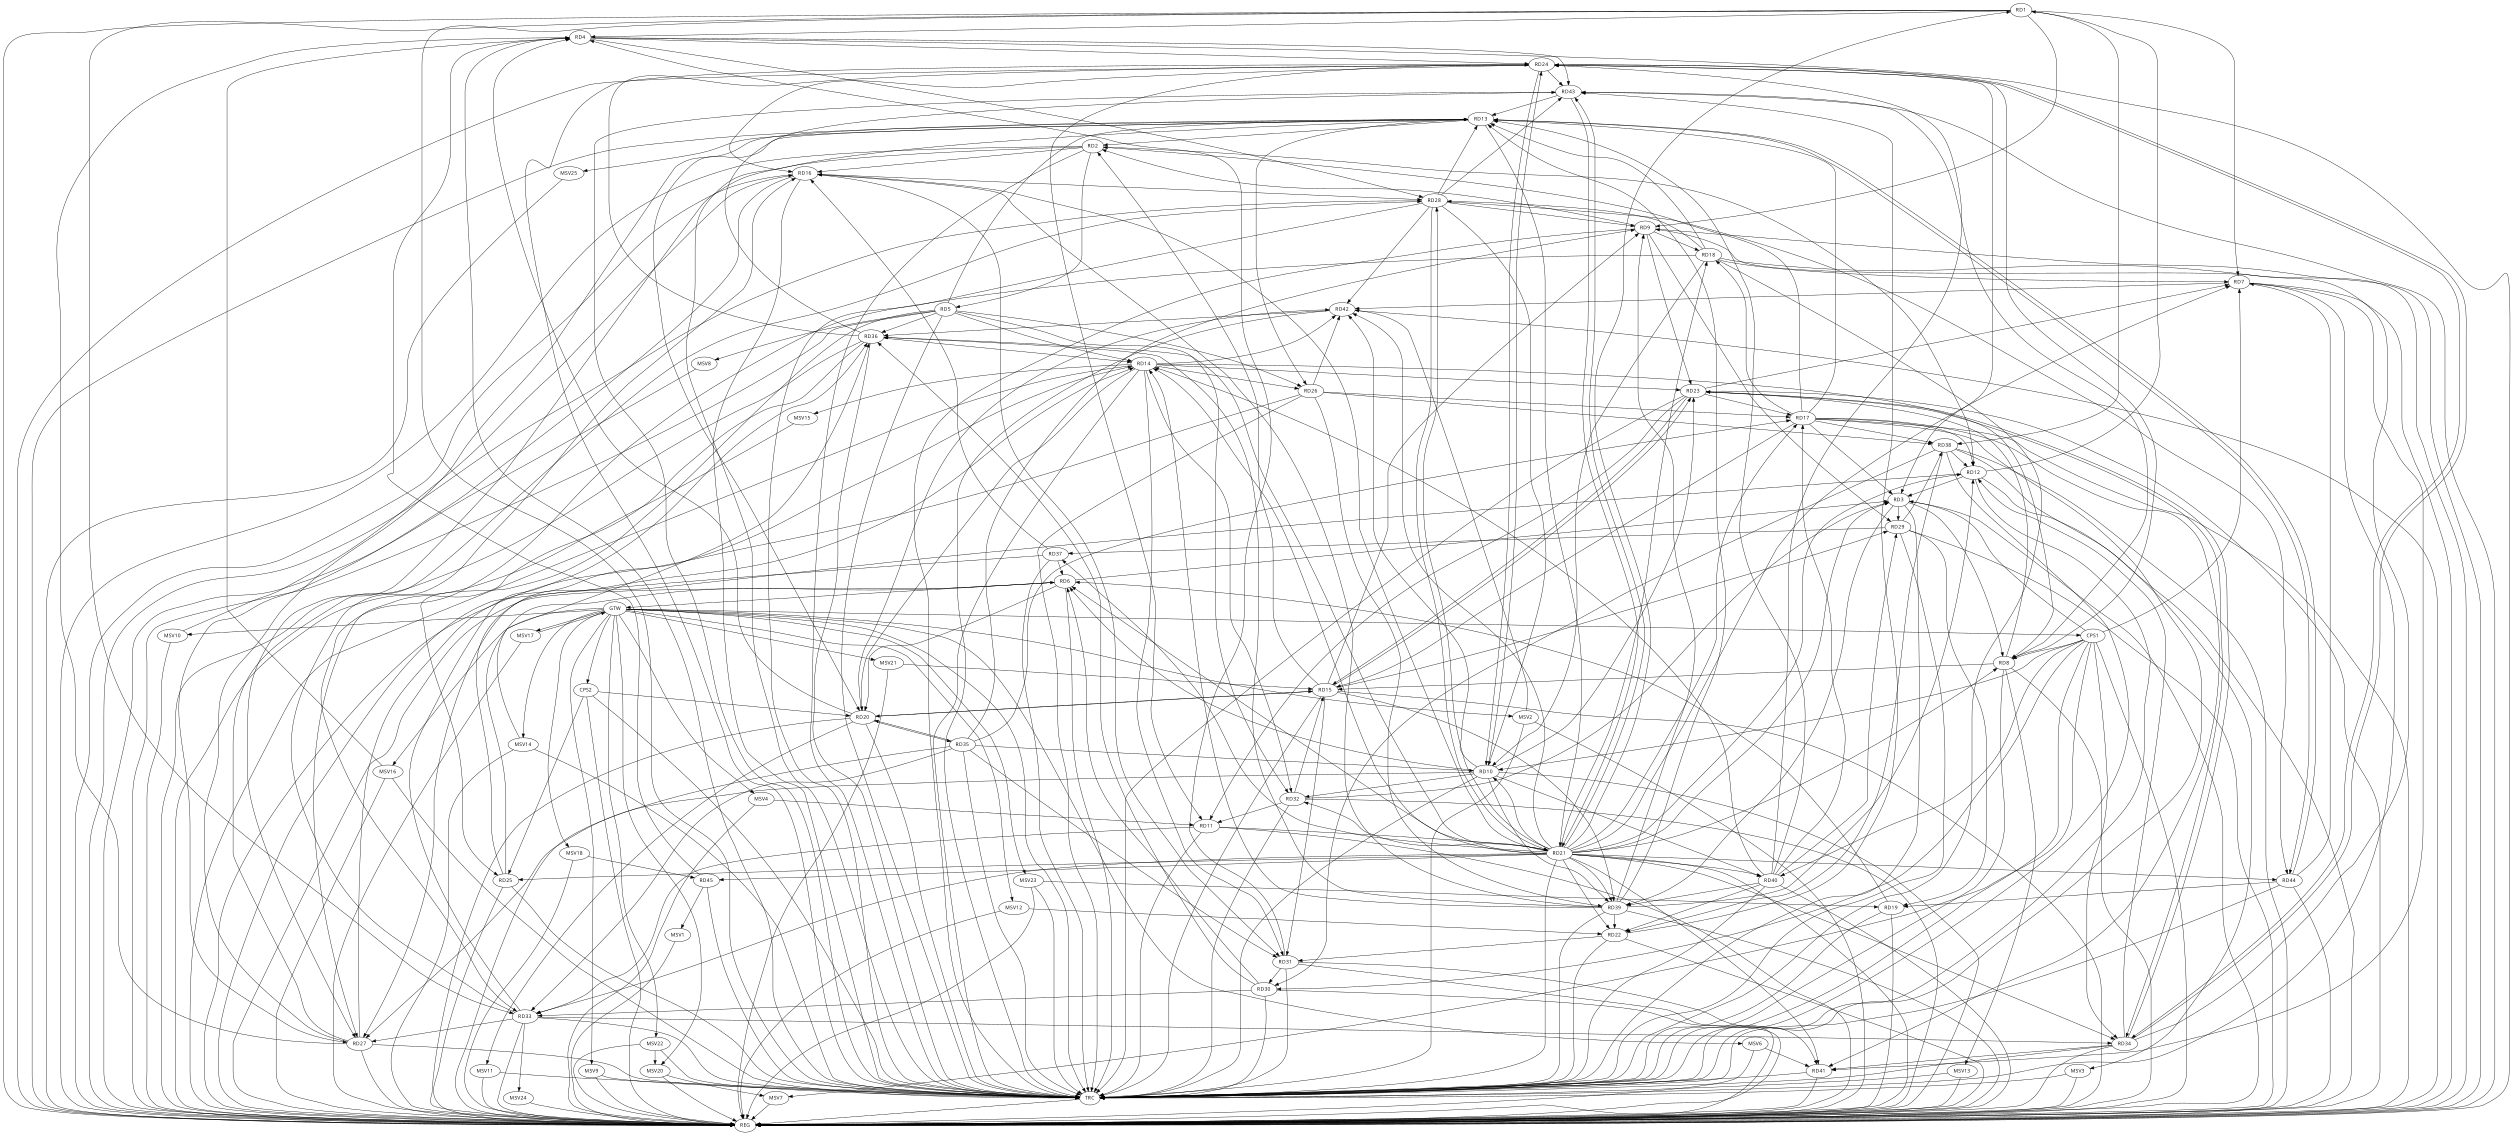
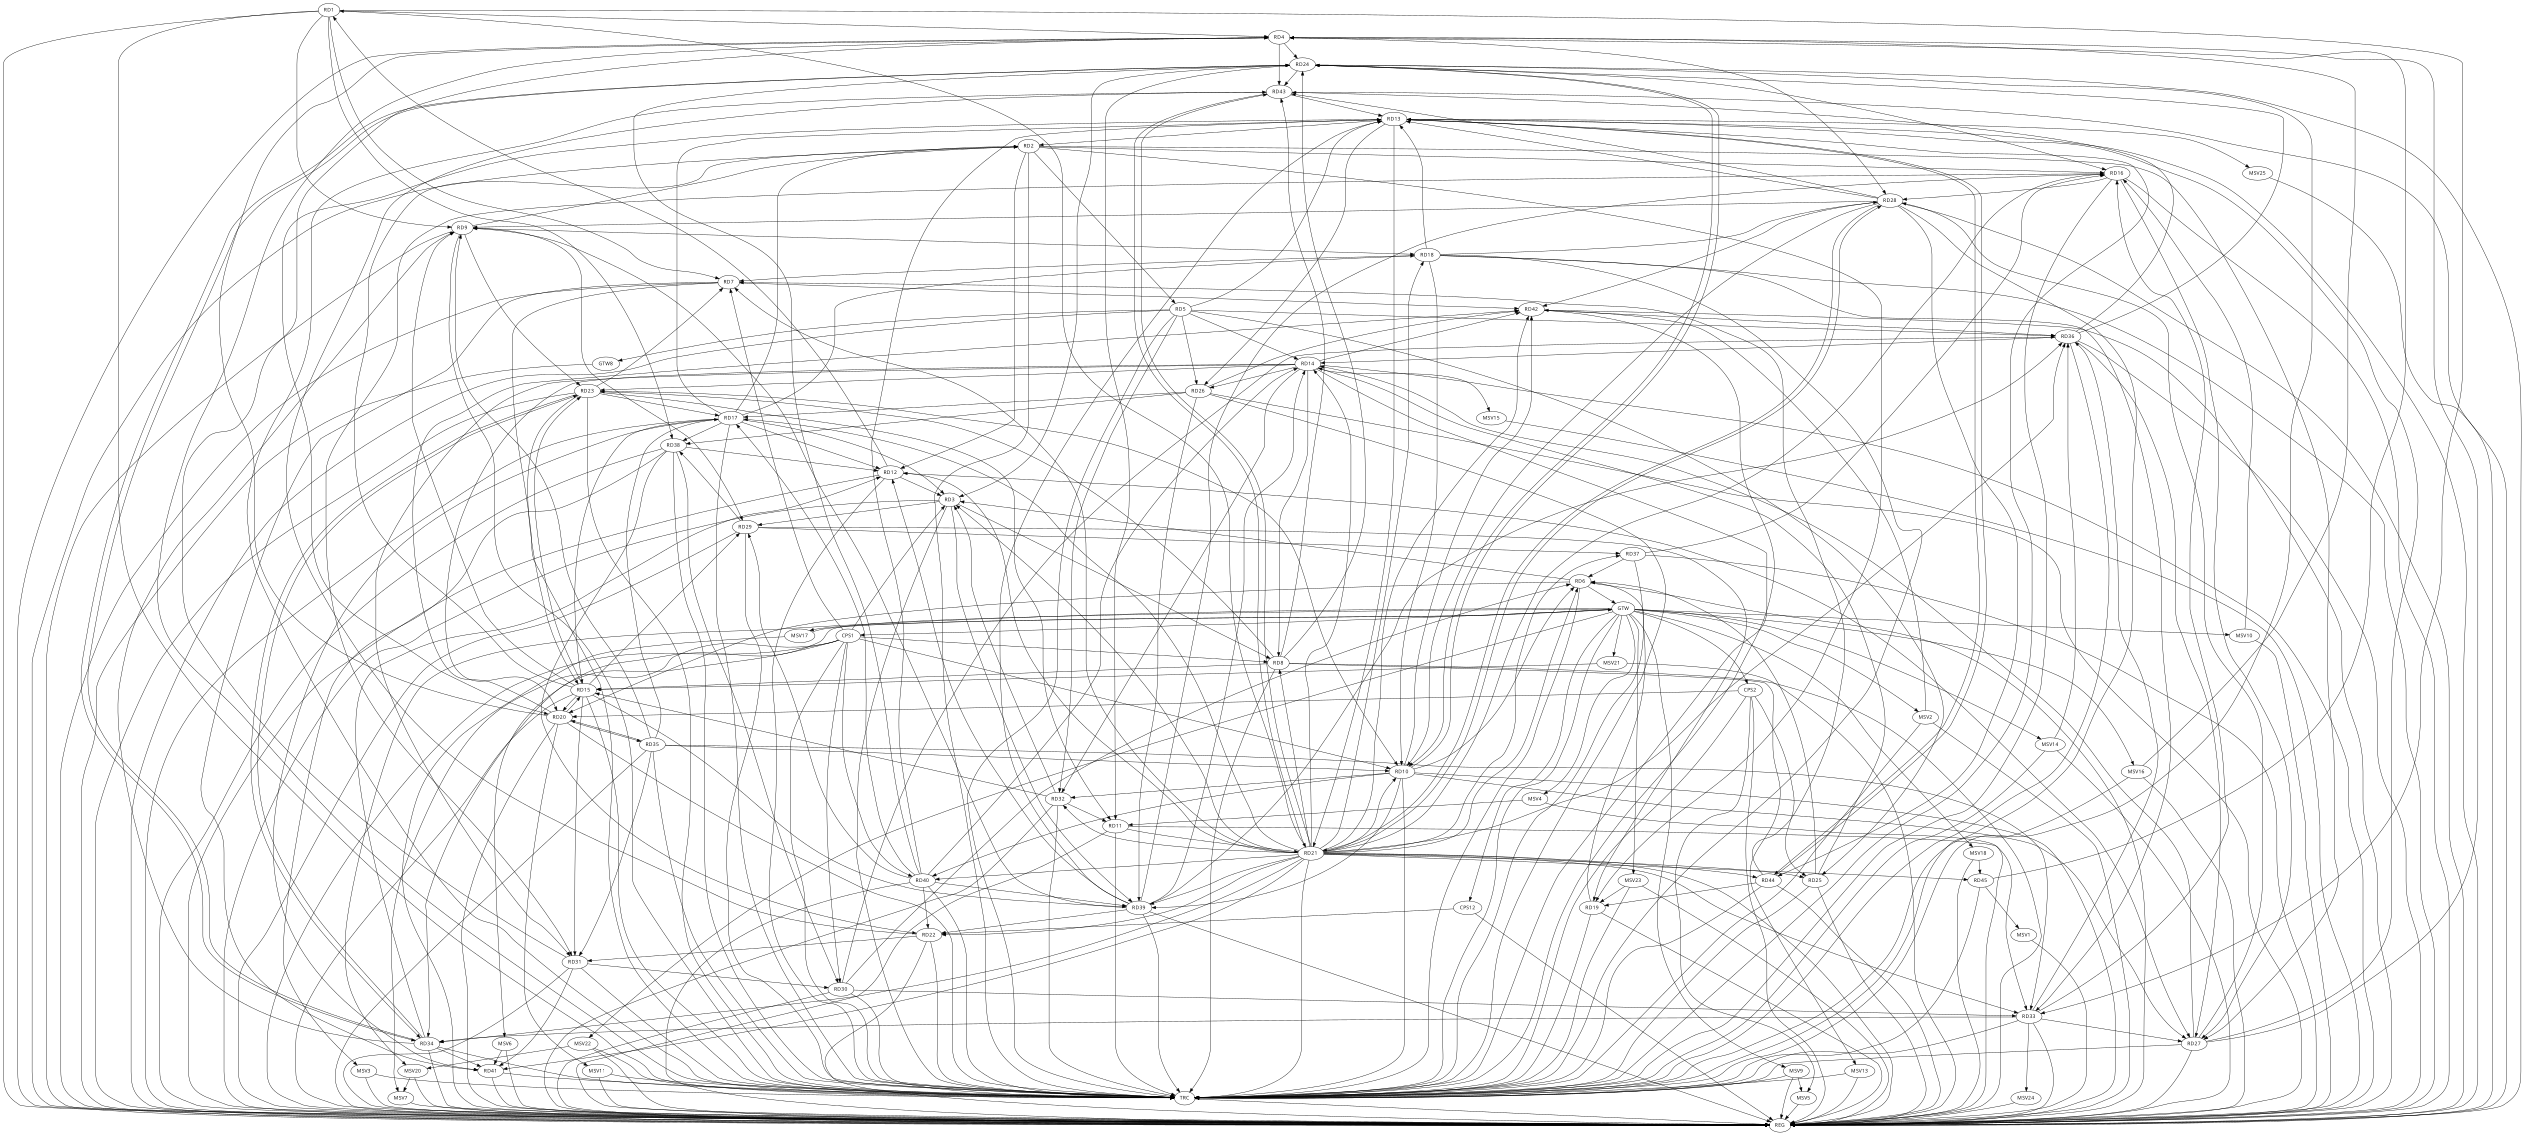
none -> (1810, 263)
(704, 364) -> (606, 364)
(1653, 593) -> (1082, 437)
(1014, 908) -> (1468, 908)
none -> (1804, 1098)
